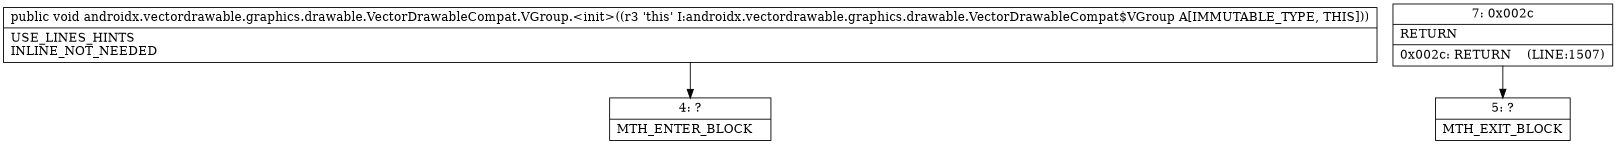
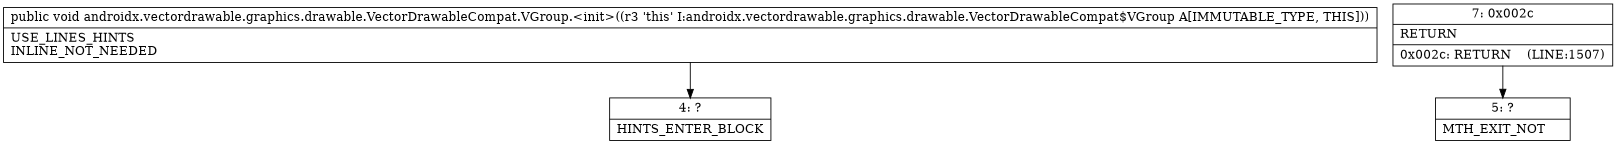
(685, 129) -> (690, 129)
(1503, 129) -> (1494, 129)
